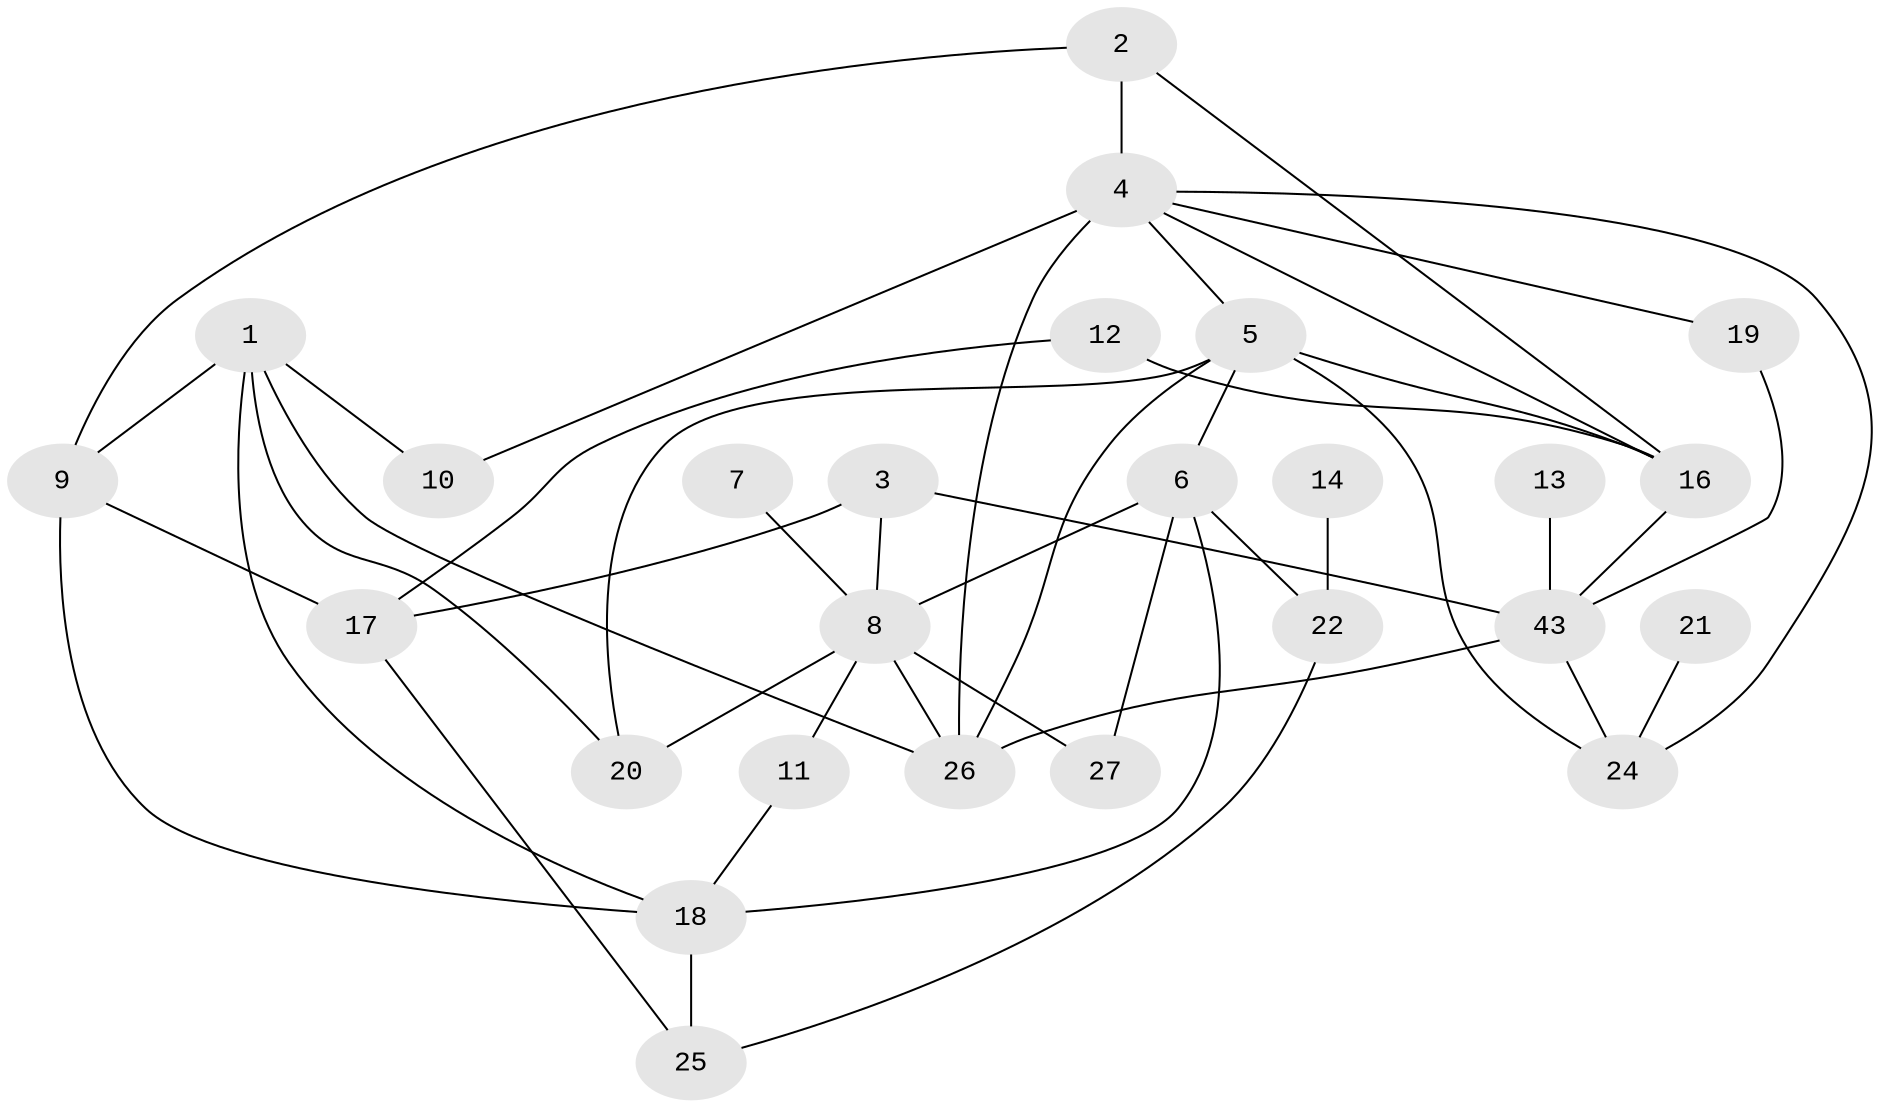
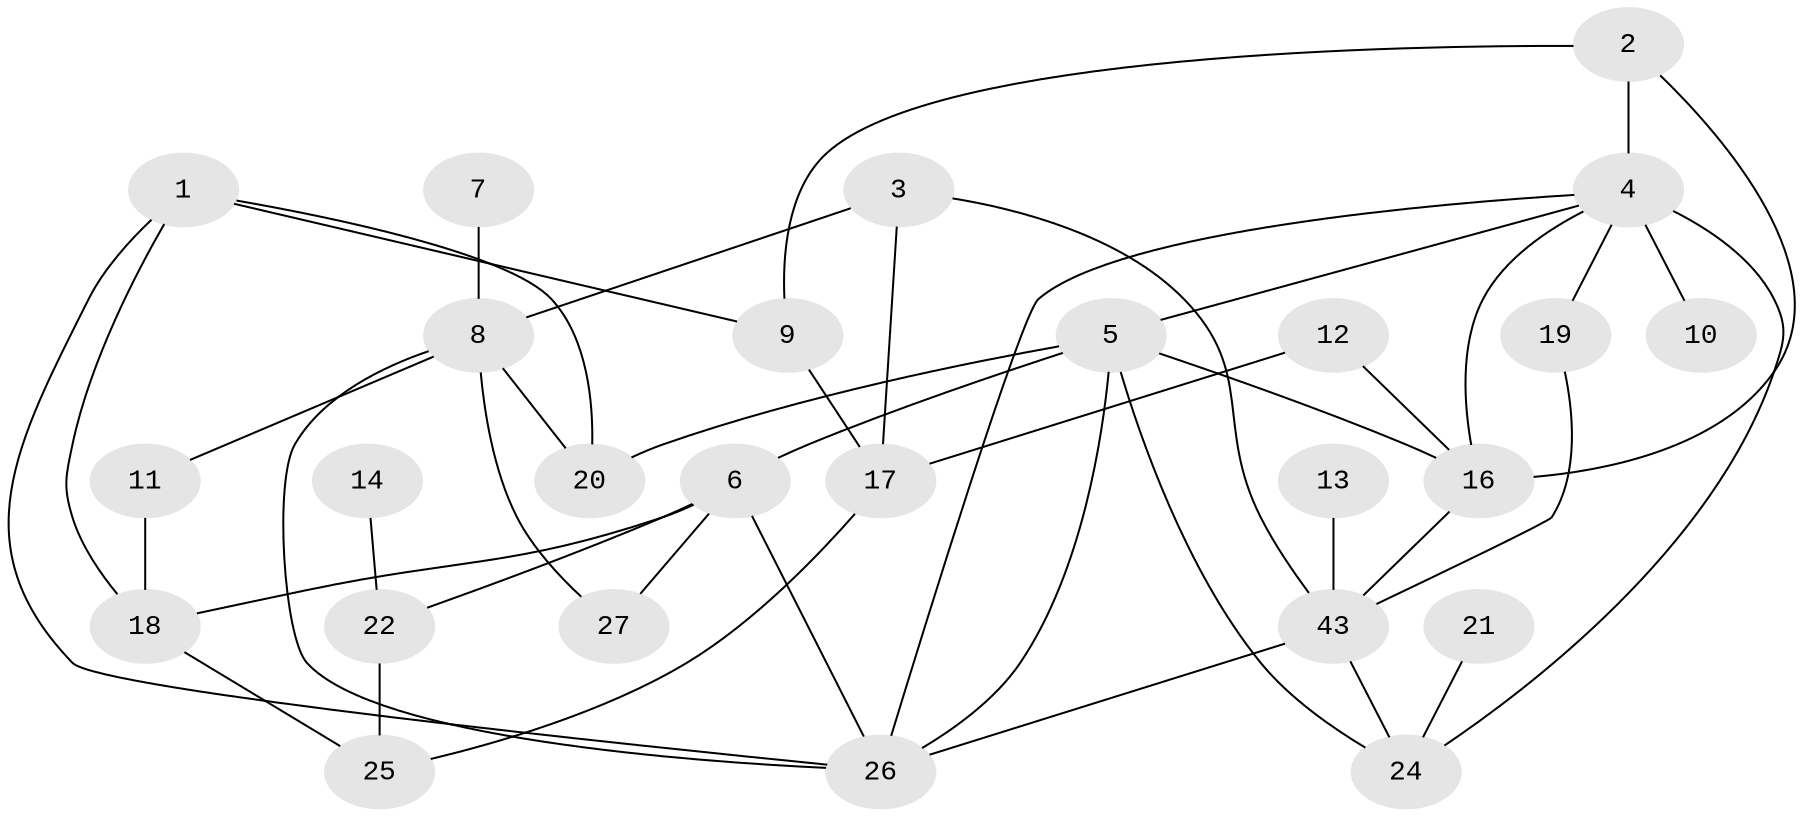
(345, 408) -> none
(1029, 554) -> (808, 626)
(233, 851) -> none
